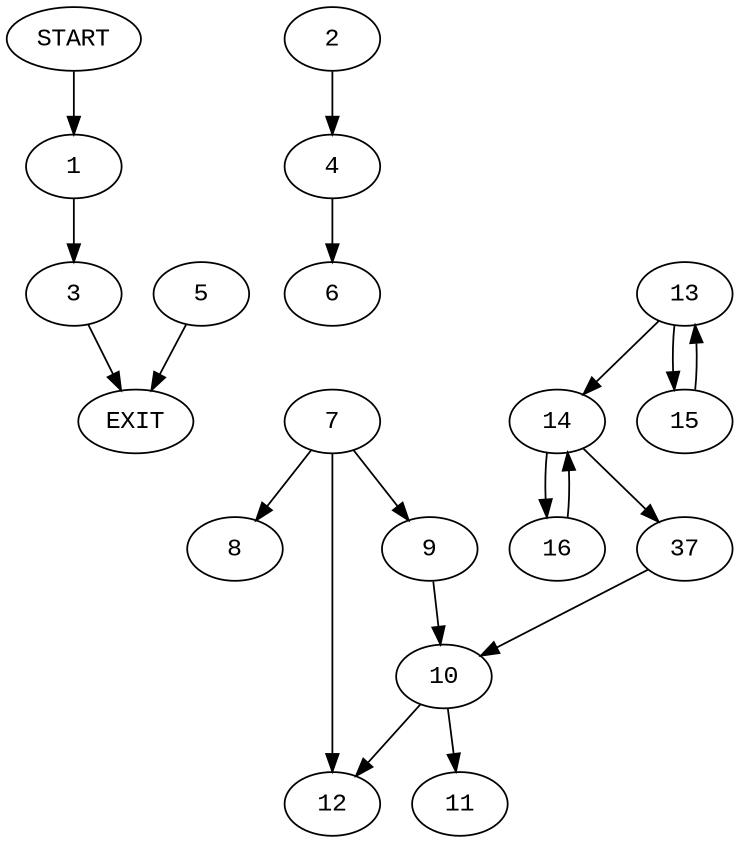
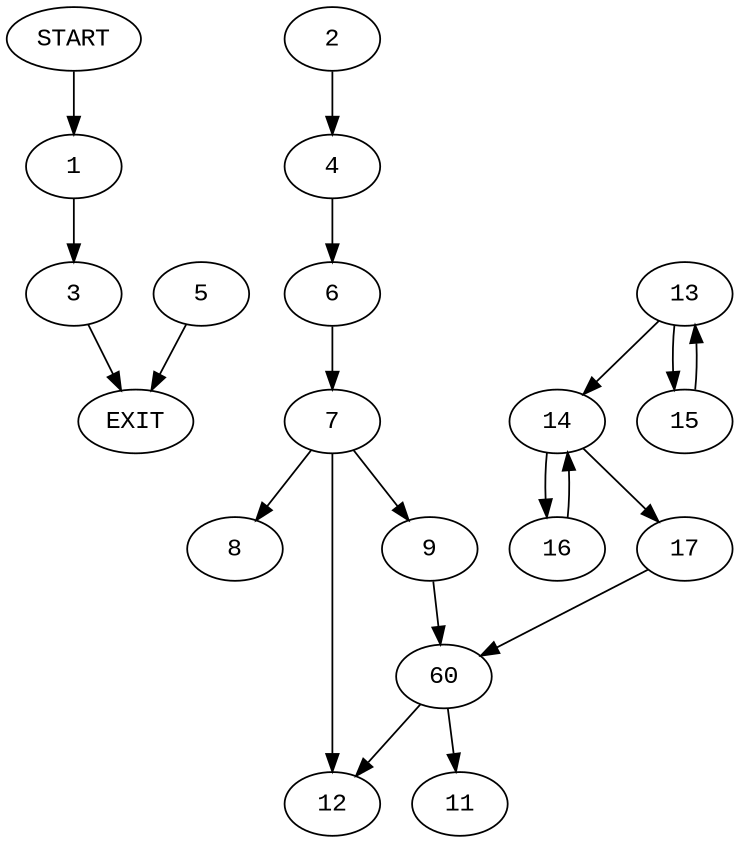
none -> (332, 349)
(685, 549) -> (685, 549)
(444, 676) -> (444, 676)
